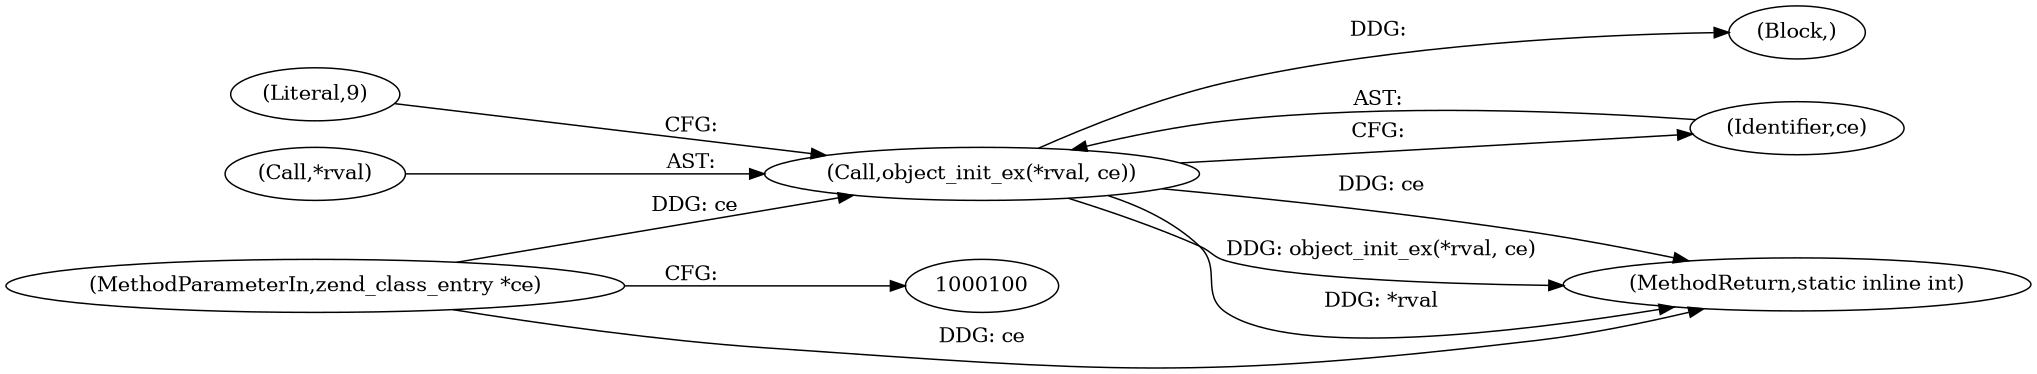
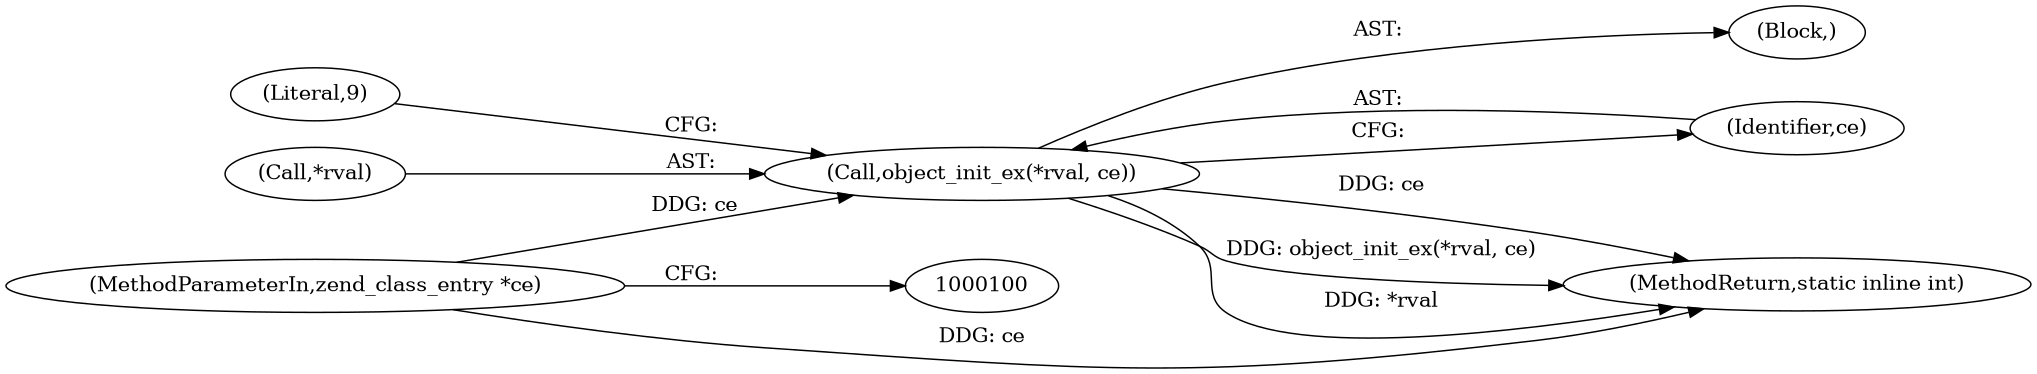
(1381, 30) -> (1381, 30)
